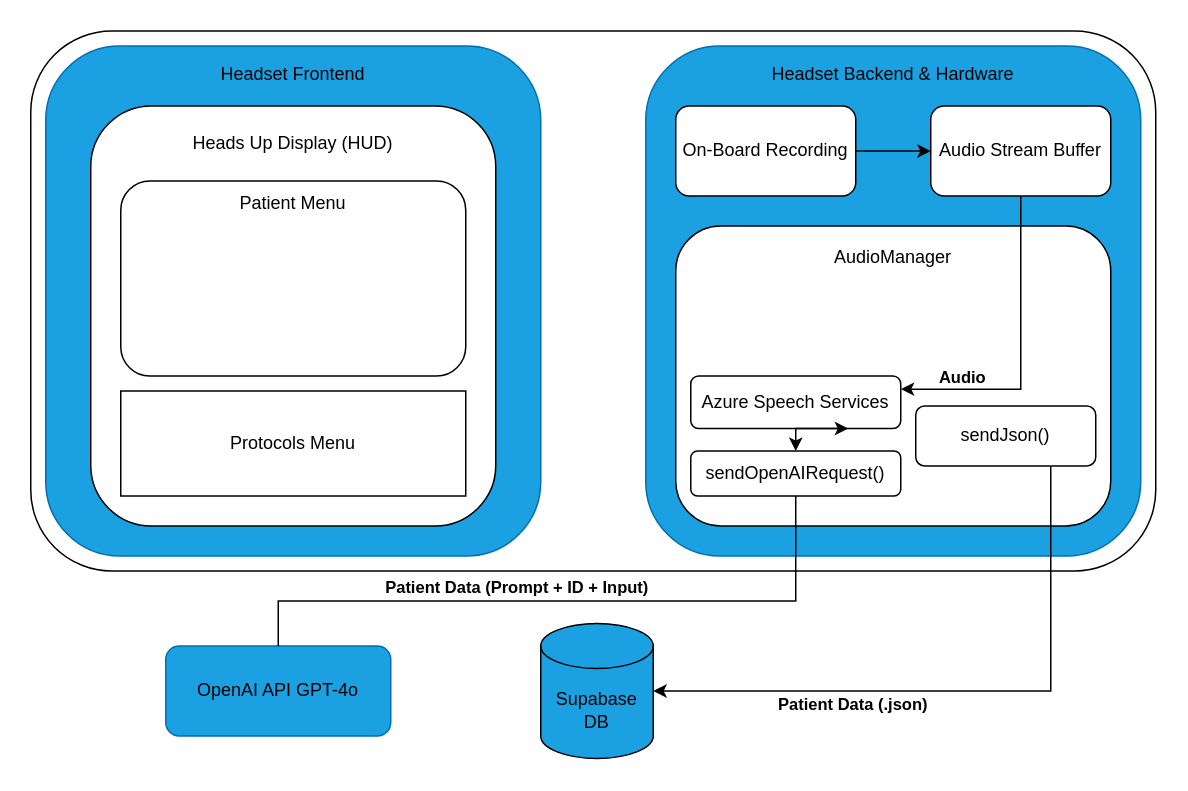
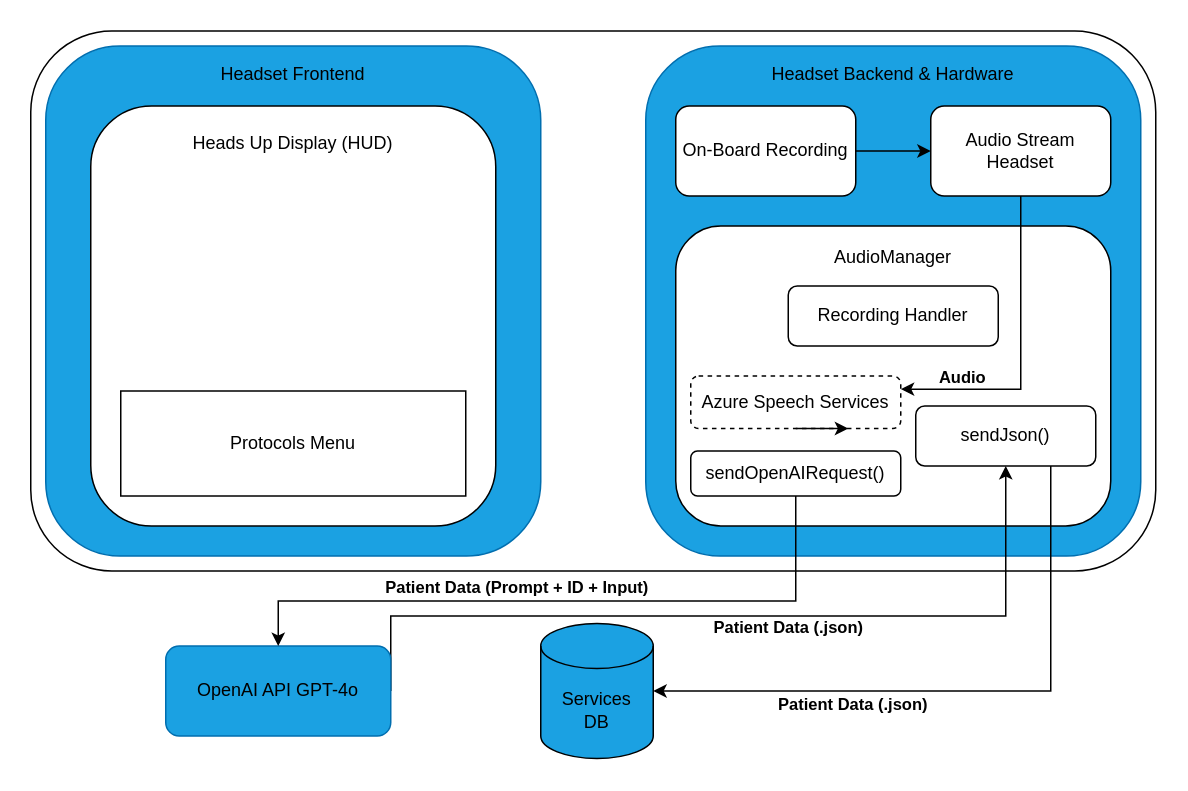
(1021, 151) -> (1021, 151)
(293, 278) -> none
none -> (893, 316)
(796, 402) -> (796, 402)
(796, 436) -> none
none -> (748, 616)
(278, 638) -> (278, 634)
(597, 710) -> (597, 710)
